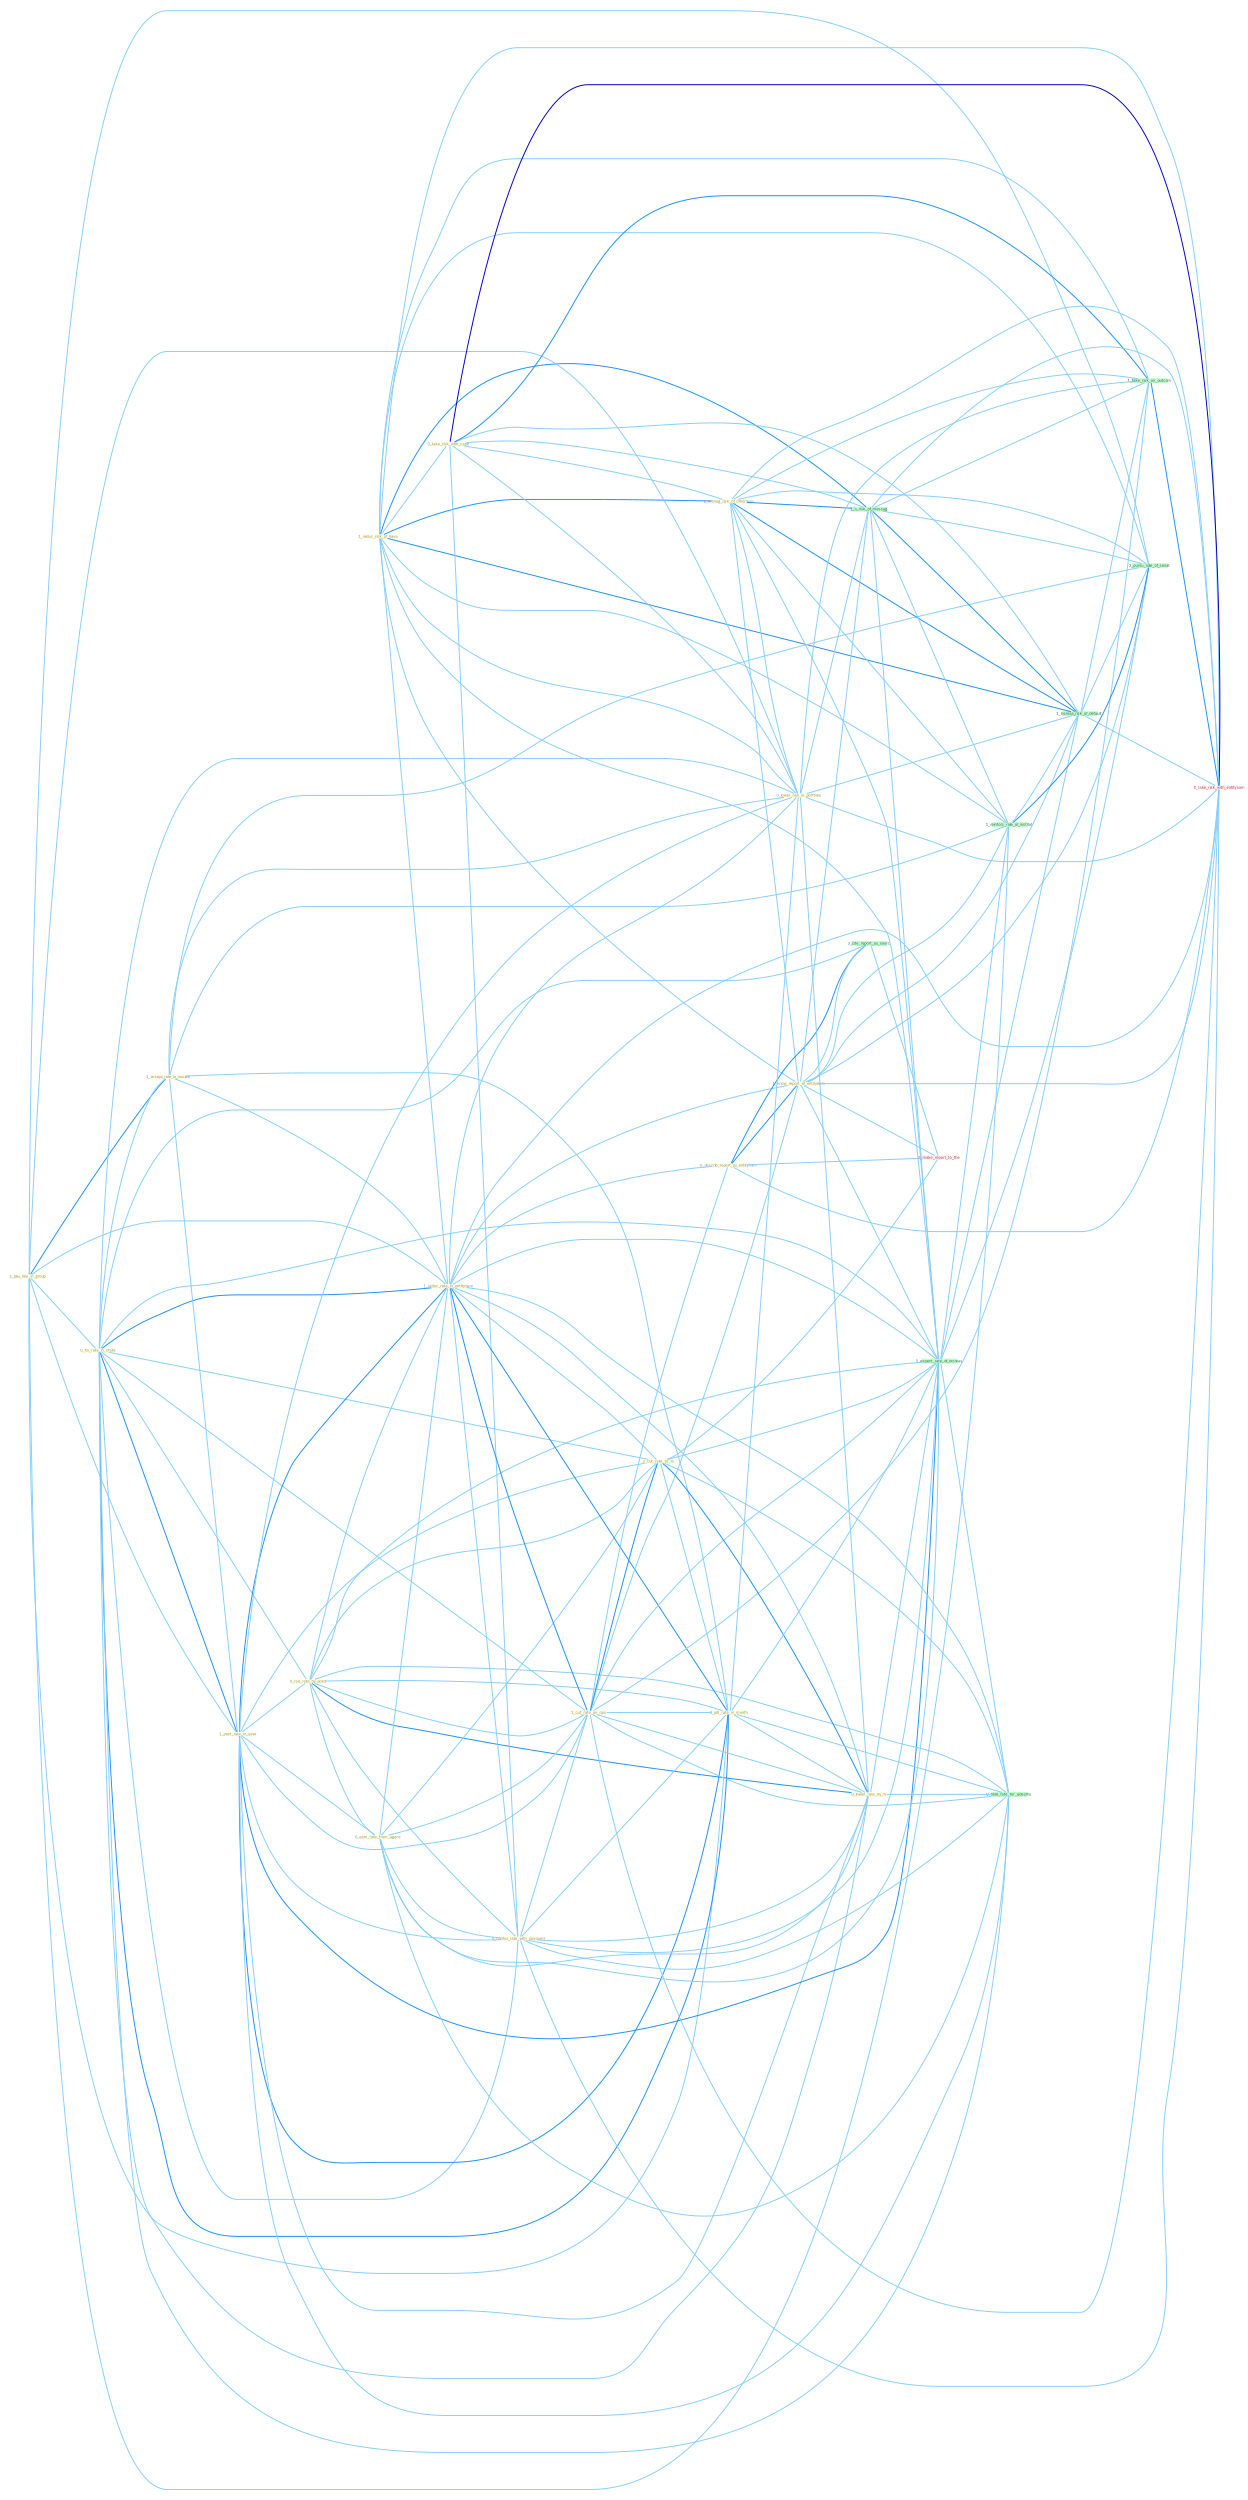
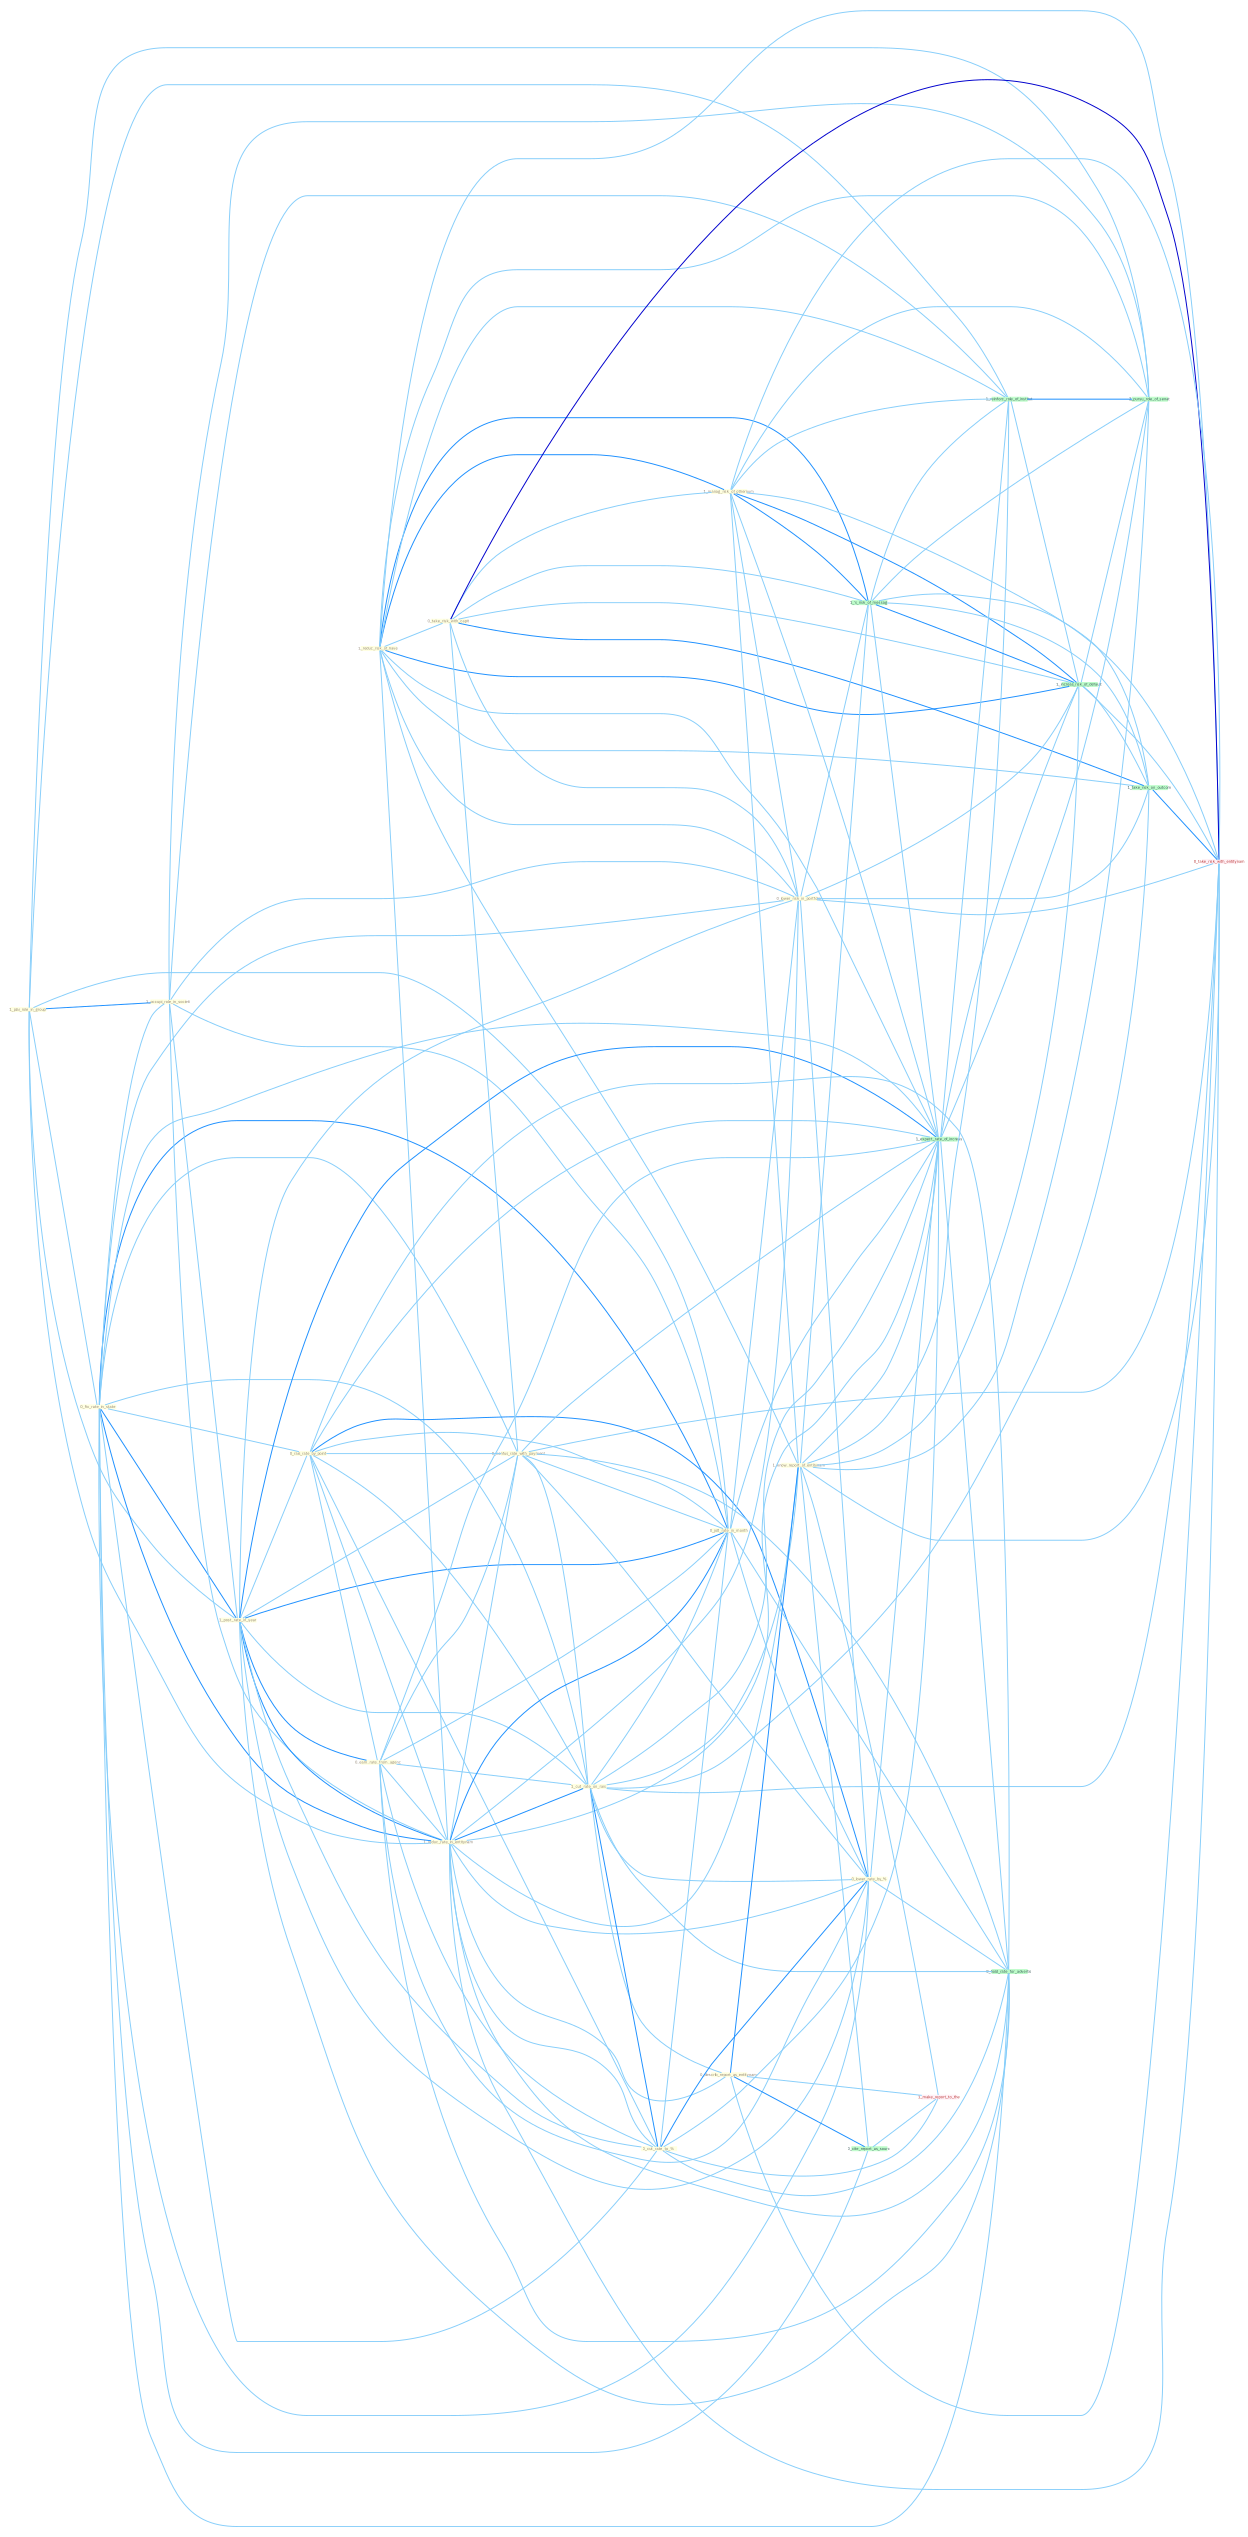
(148, 372) -> none
none -> (545, 1668)
(309, 1786) -> (280, 1714)
